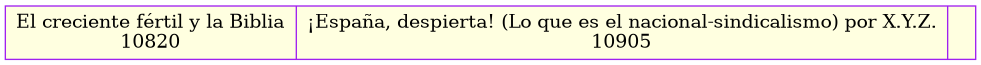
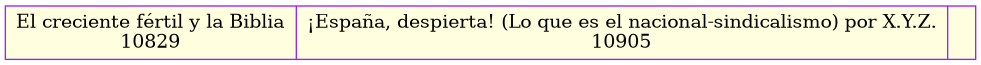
(151, 42) -> (151, 42)
